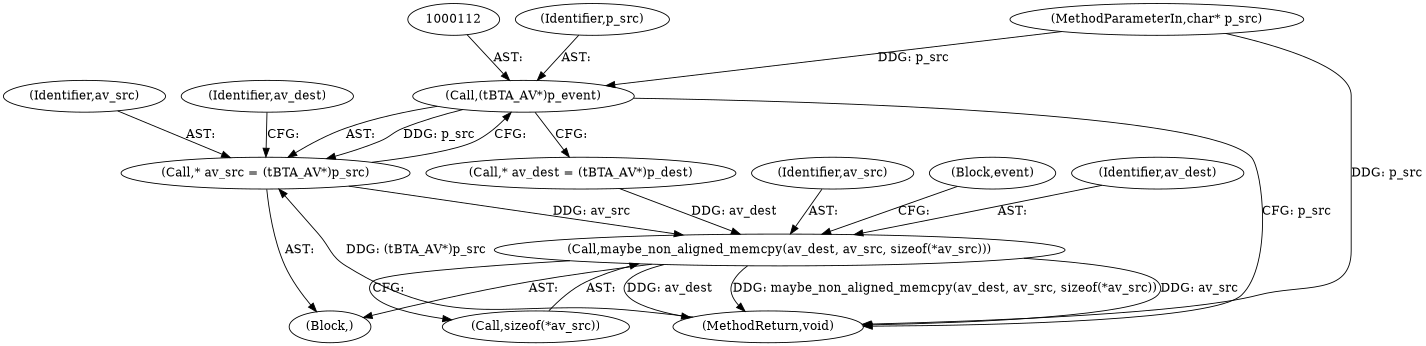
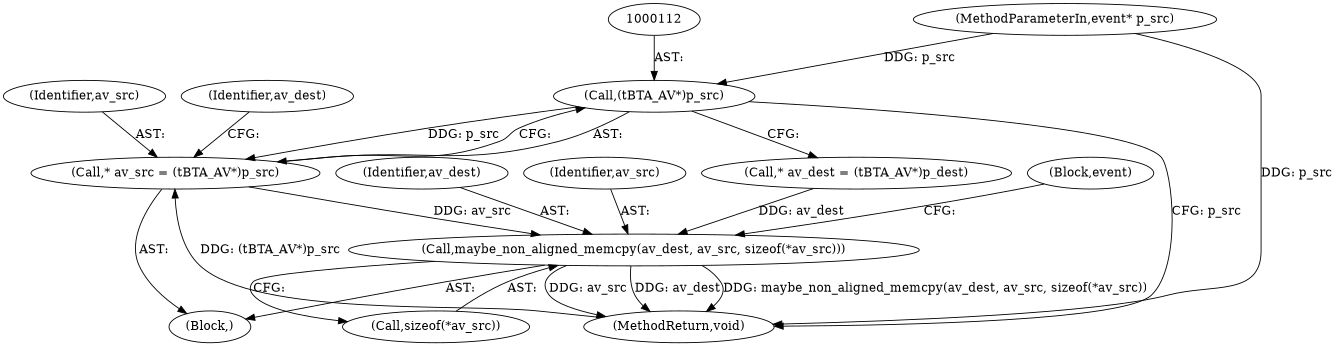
(592, 19) -> none
(1157, 19) -> (1065, 19)
(523, 96) -> (654, 96)
